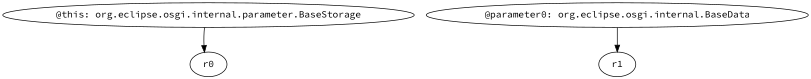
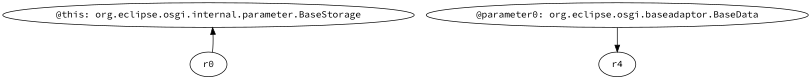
(617, 15) -> (617, 15)
(204, 36) -> (213, 43)
(617, 64) -> (617, 64)
